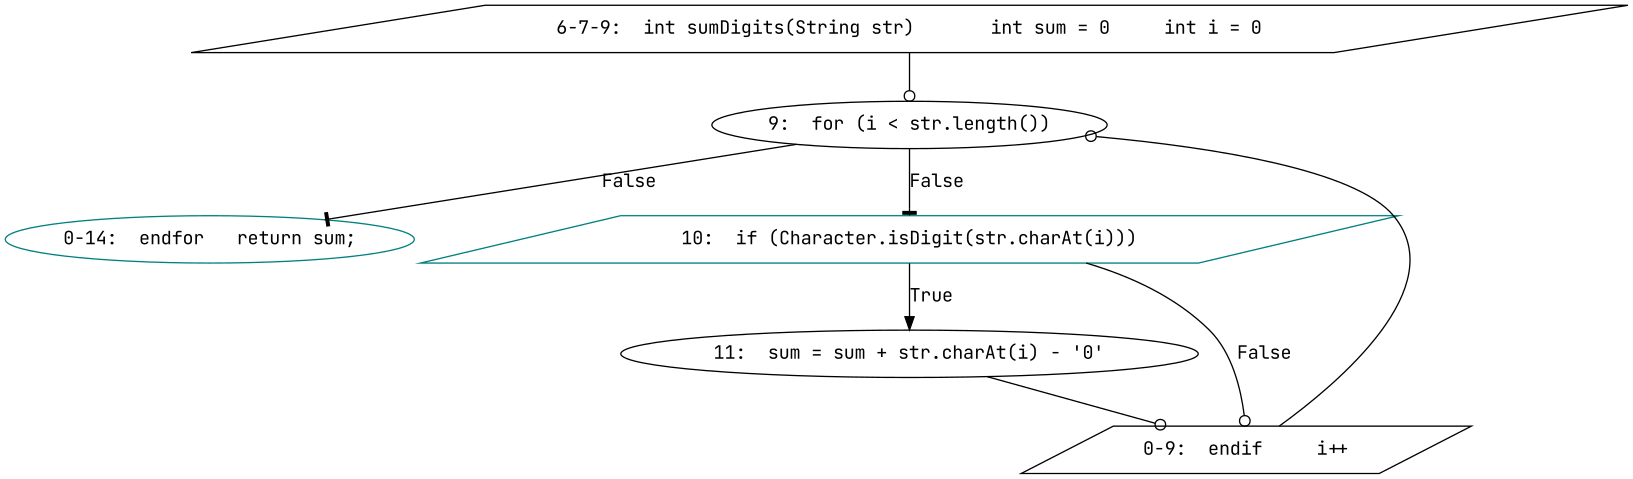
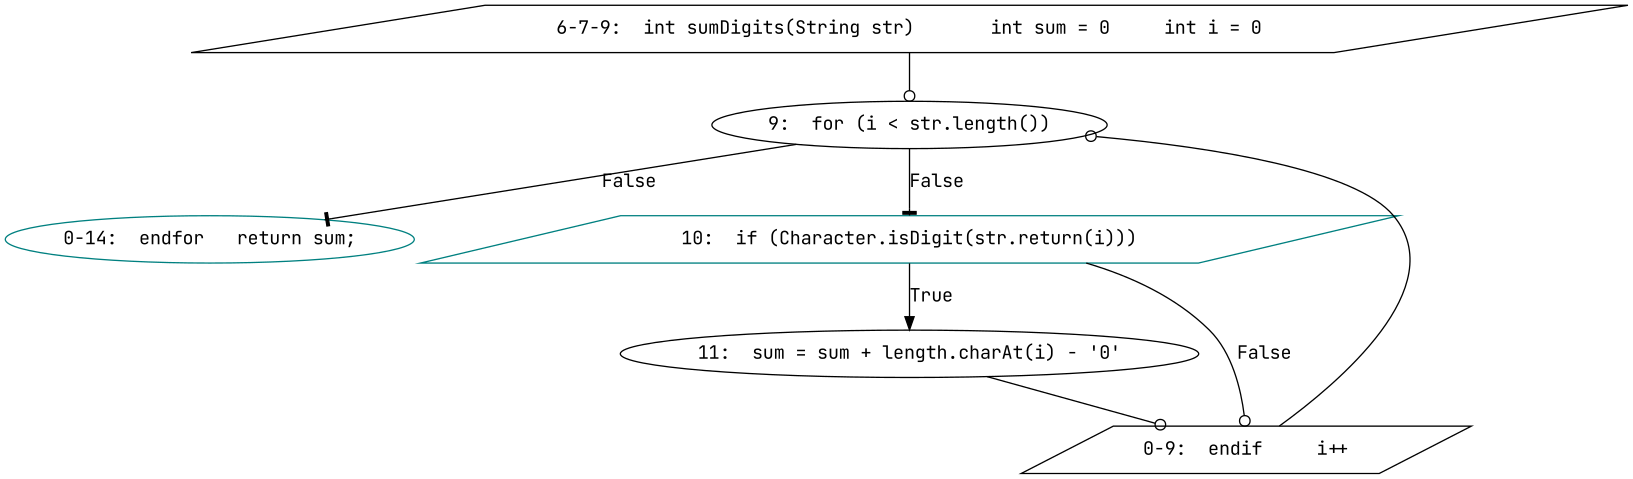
(910, 239) -> (910, 239)
(910, 354) -> (910, 354)
